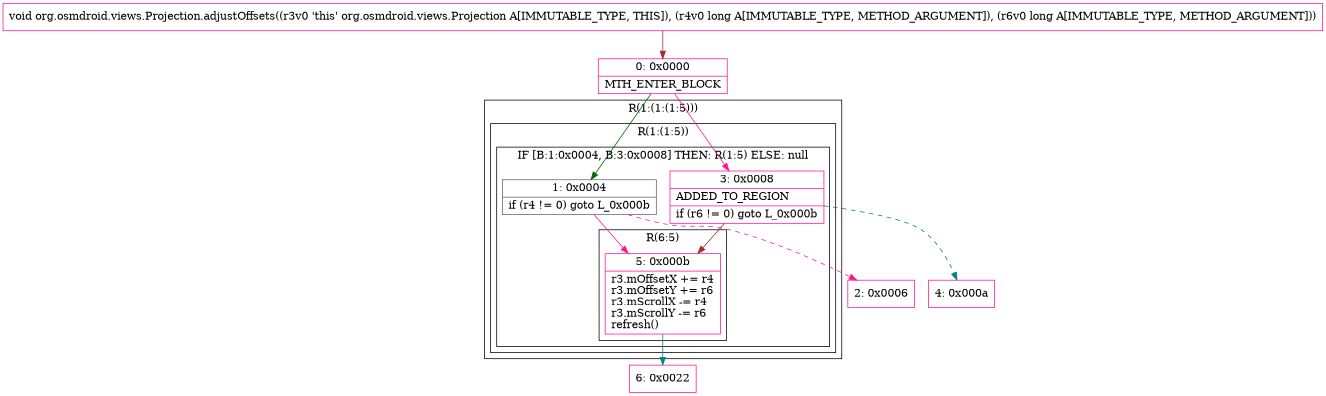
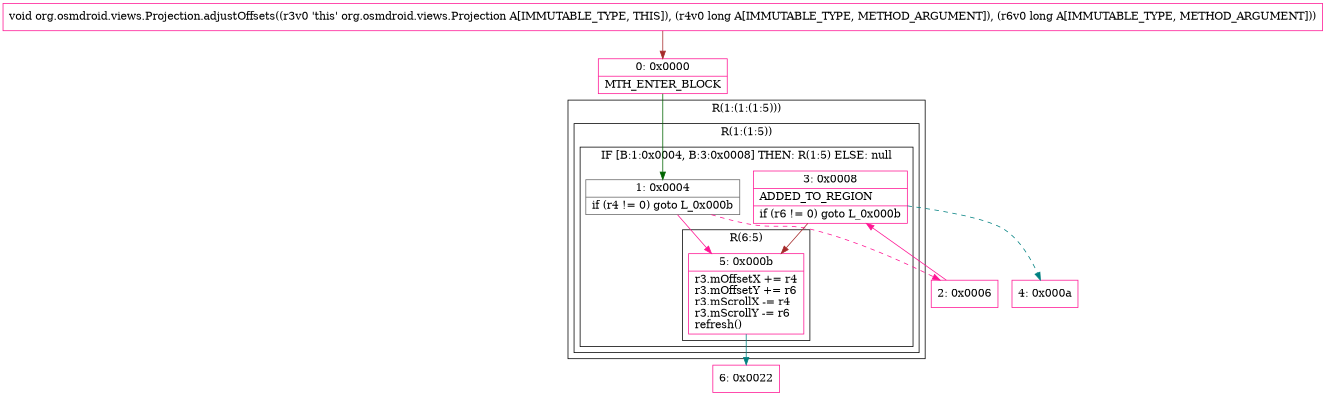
(700, 129) -> (908, 253)
